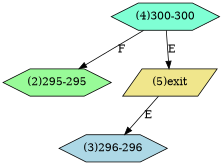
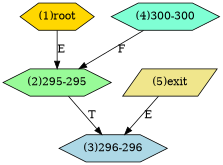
none -> (57, 17)
(167, 46) -> none
none -> (83, 113)
